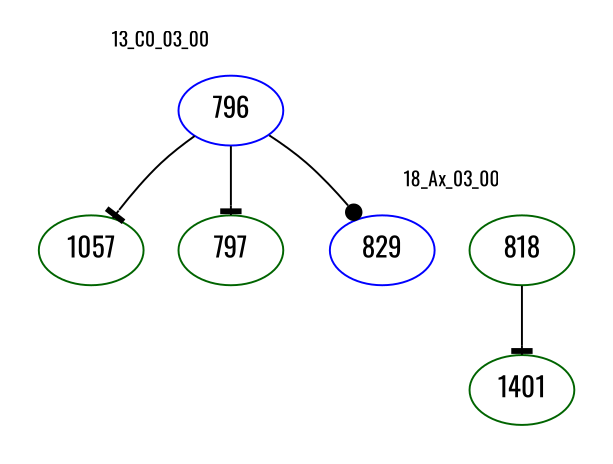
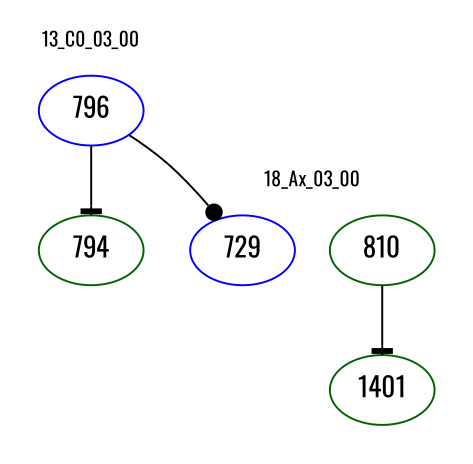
(91, 250) -> none
(231, 250) -> (91, 250)
(382, 250) -> (243, 250)
(522, 250) -> (382, 250)
